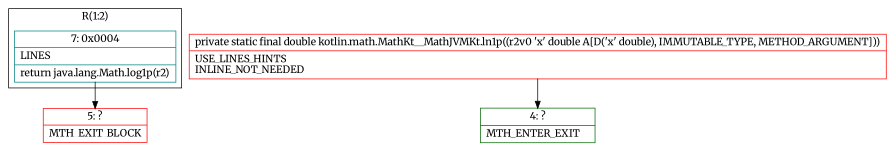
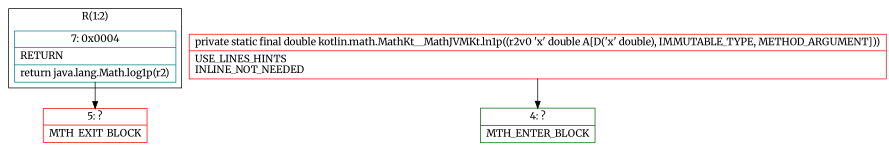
(36, 56) -> (42, 56)
(533, 134) -> (538, 134)
